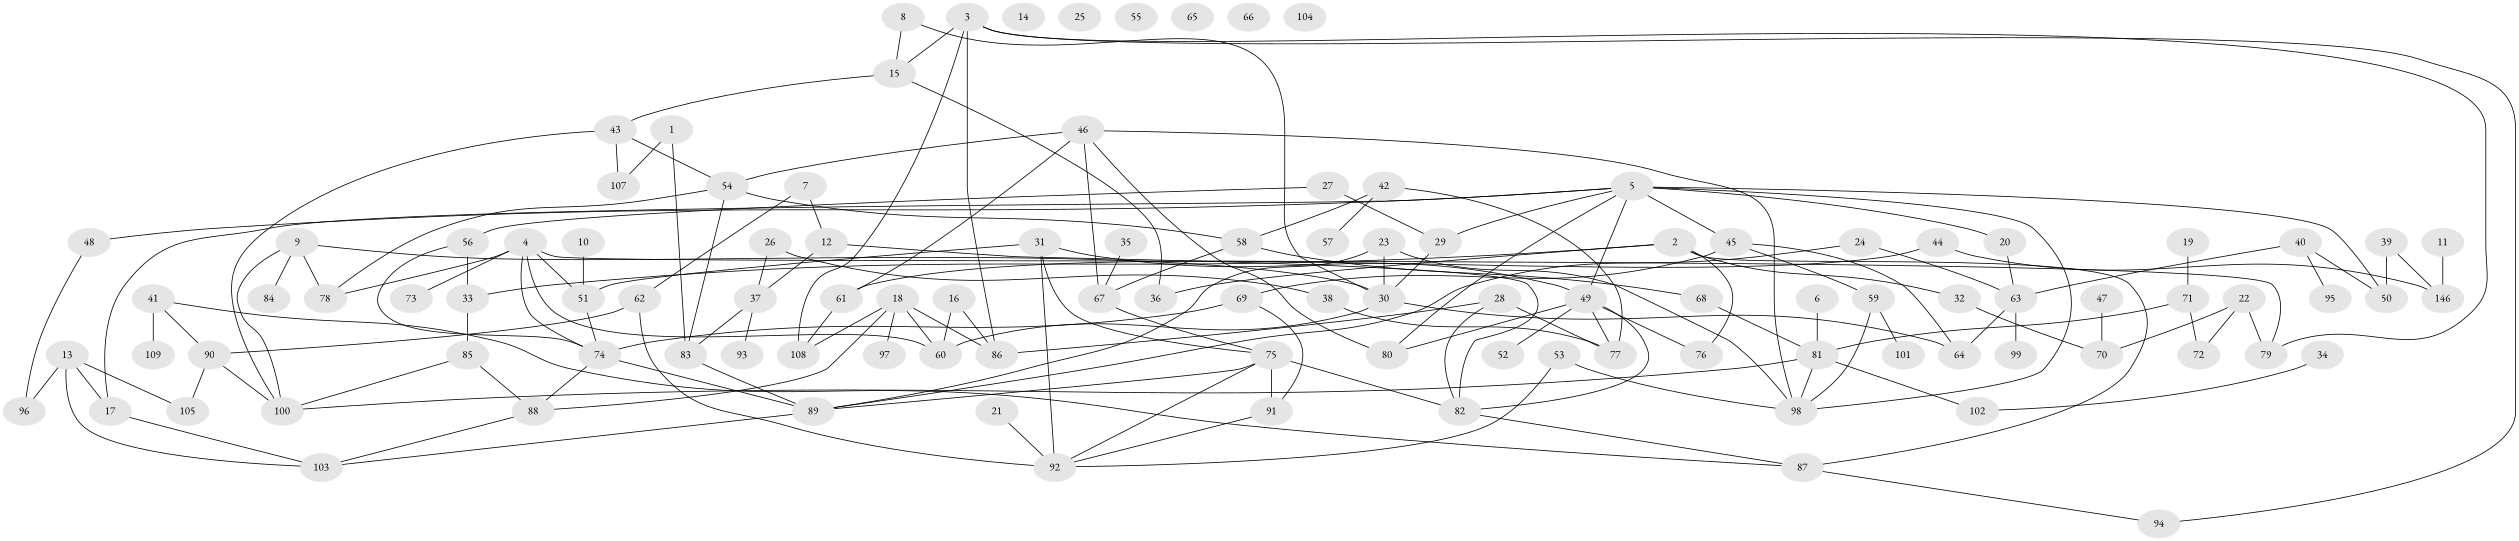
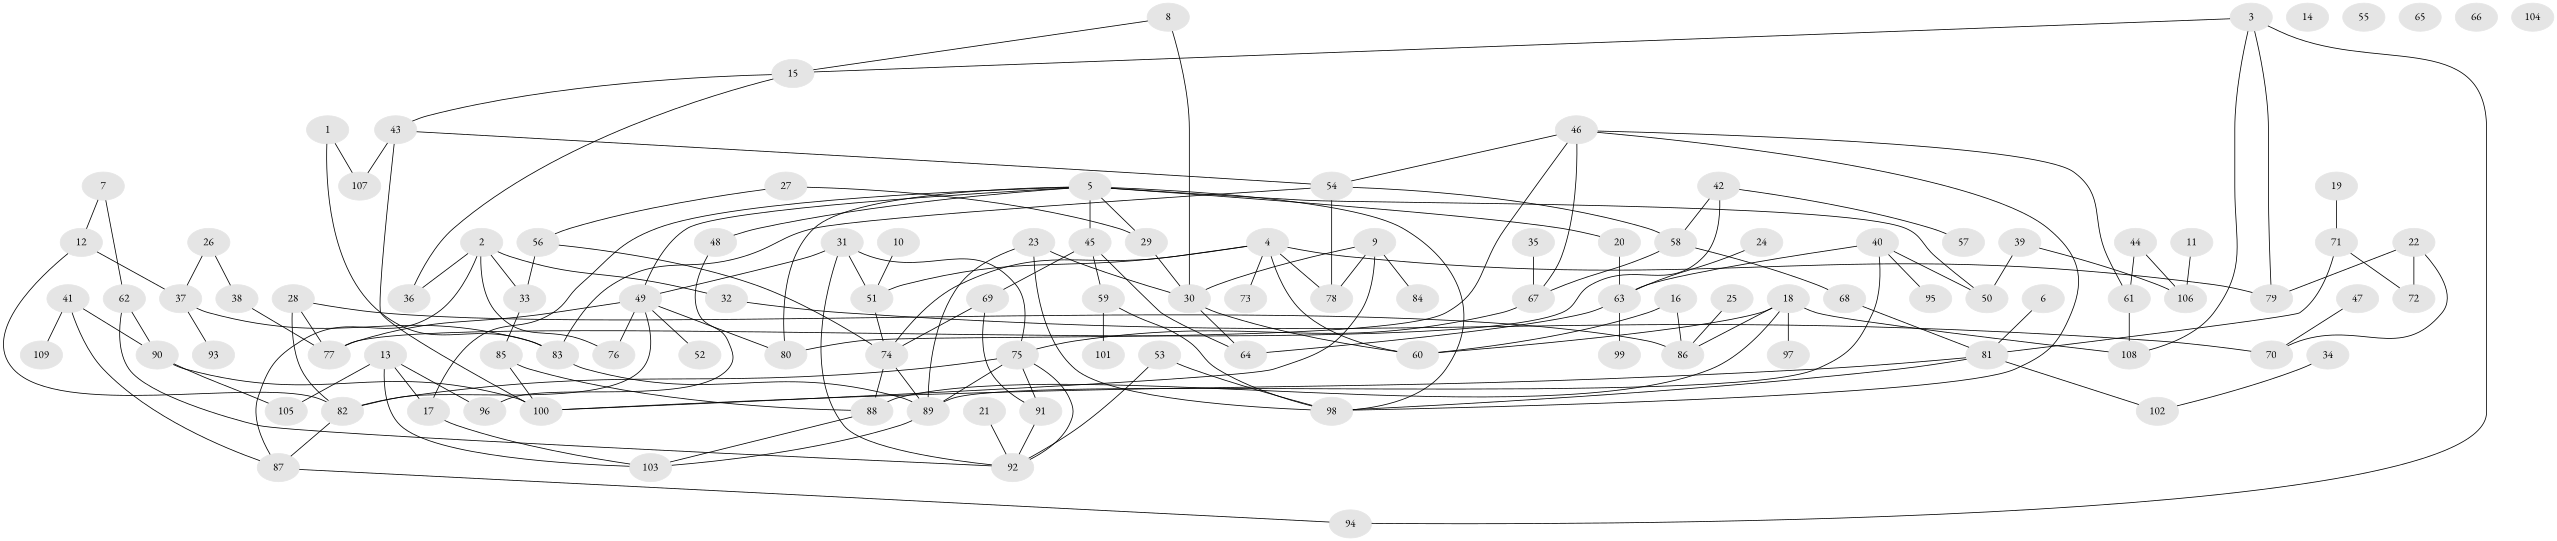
(967, 187) -> (1705, 330)
(2443, 299) -> (2186, 299)
(1339, 329) -> (1450, 389)
